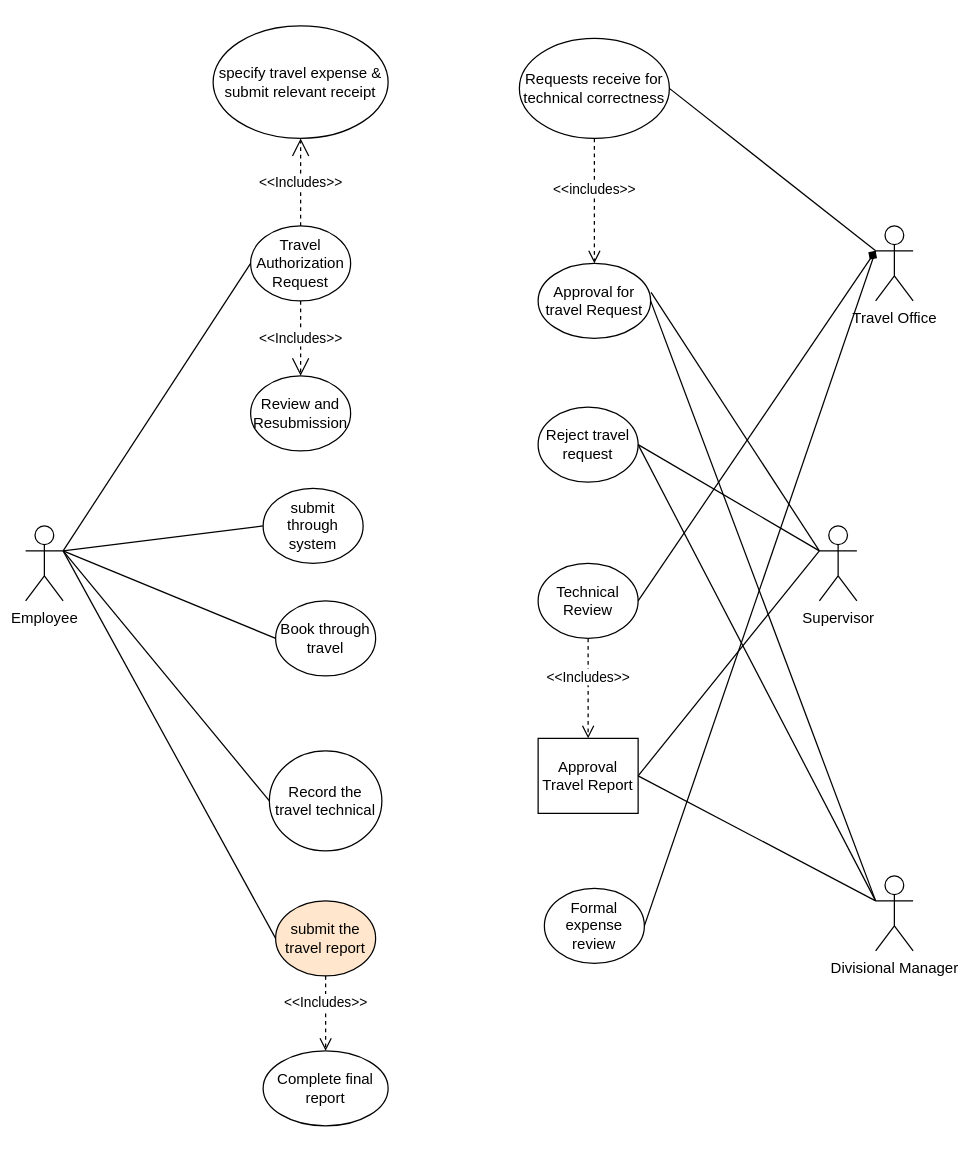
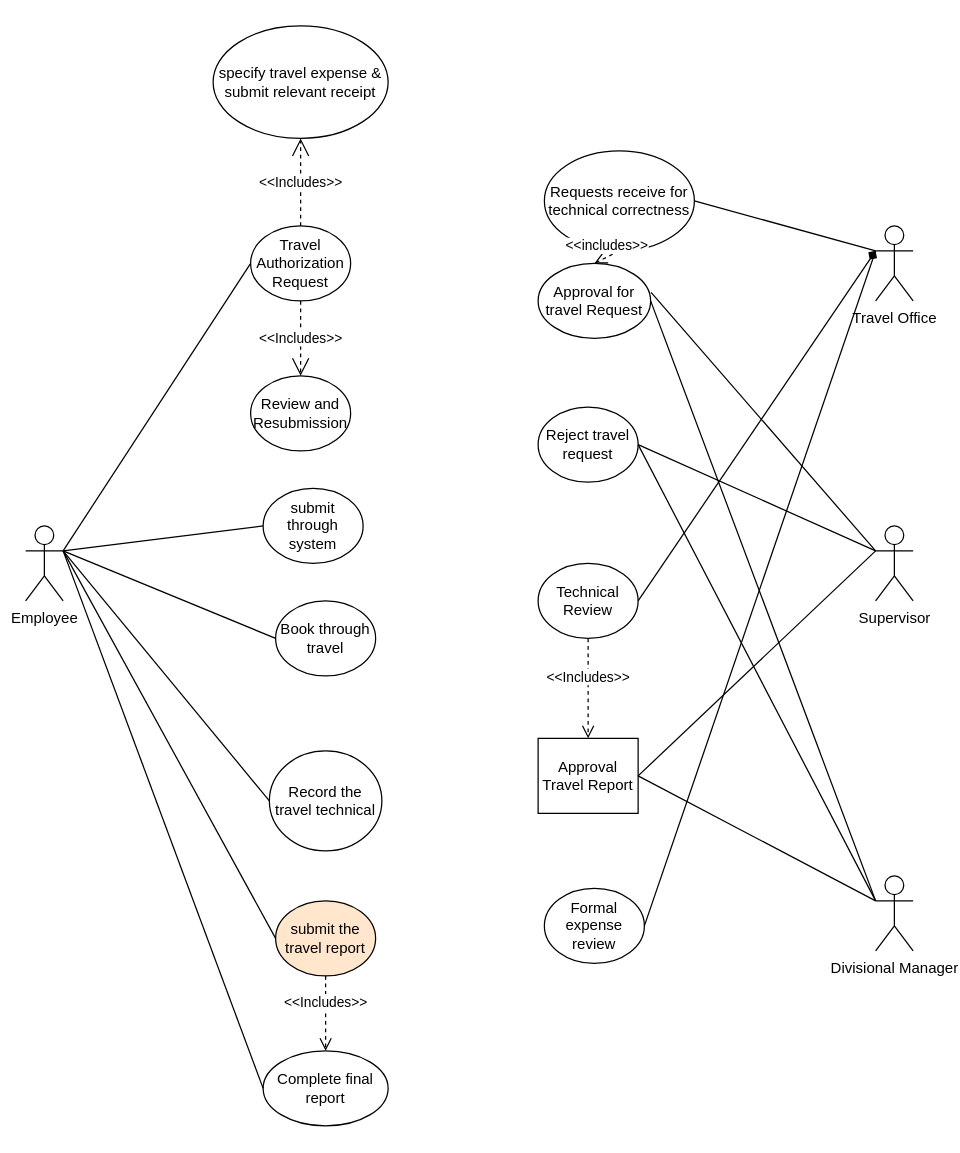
(594, 88) -> (619, 201)
(838, 563) -> (894, 563)
none -> (165, 825)
